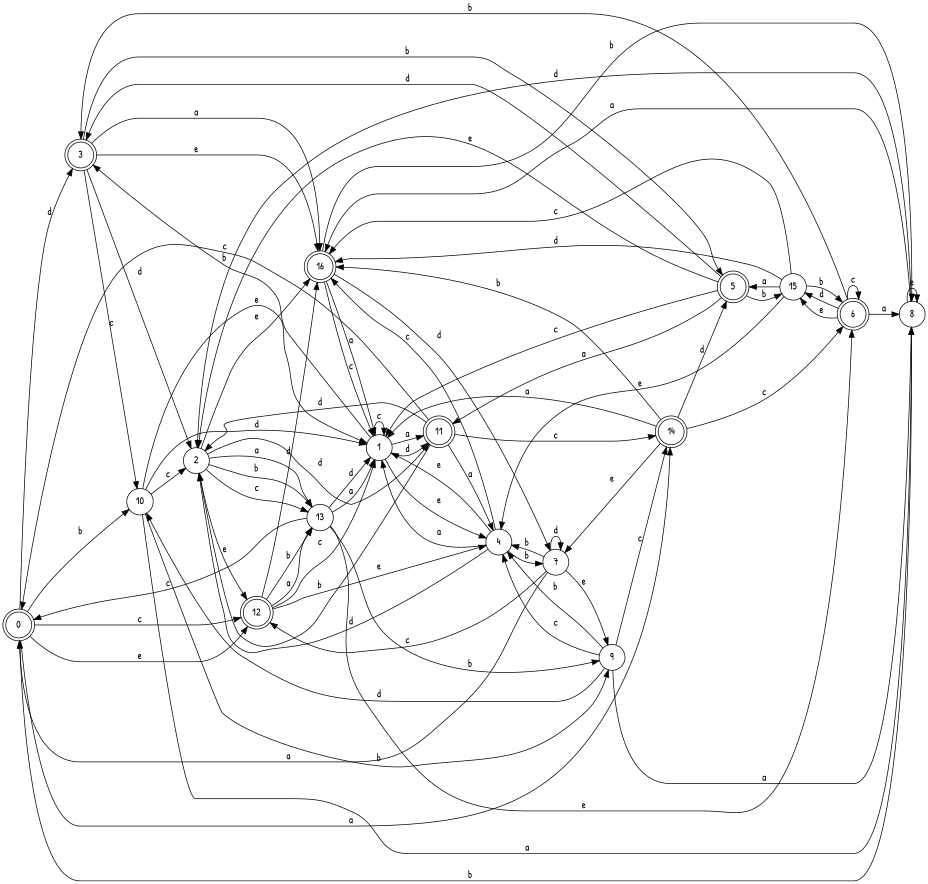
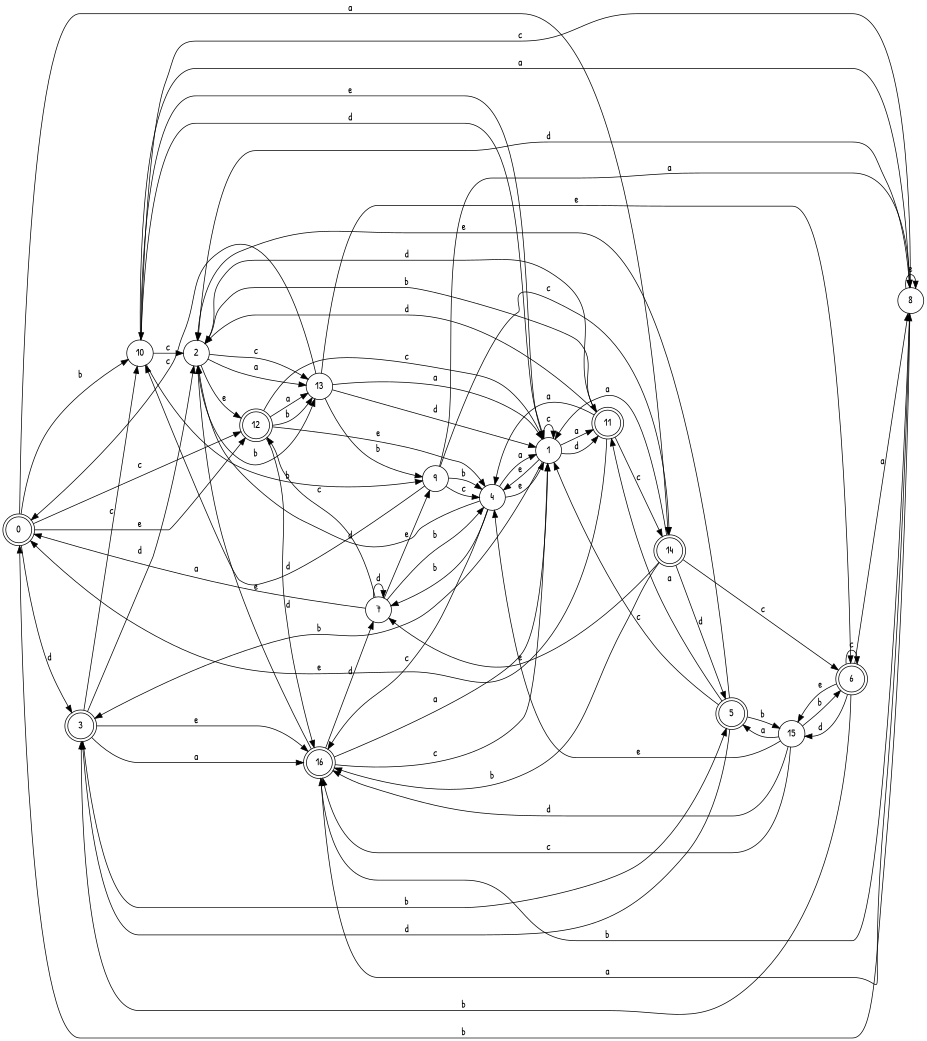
none -> (518, 41)
(225, 247) -> (319, 668)
(239, 357) -> (242, 596)
